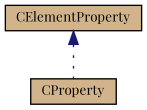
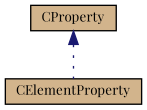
(73, 62) -> (73, 62)
